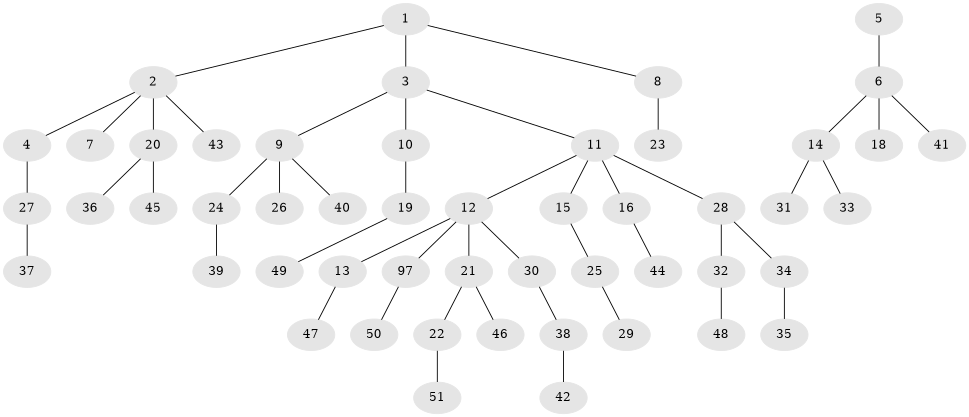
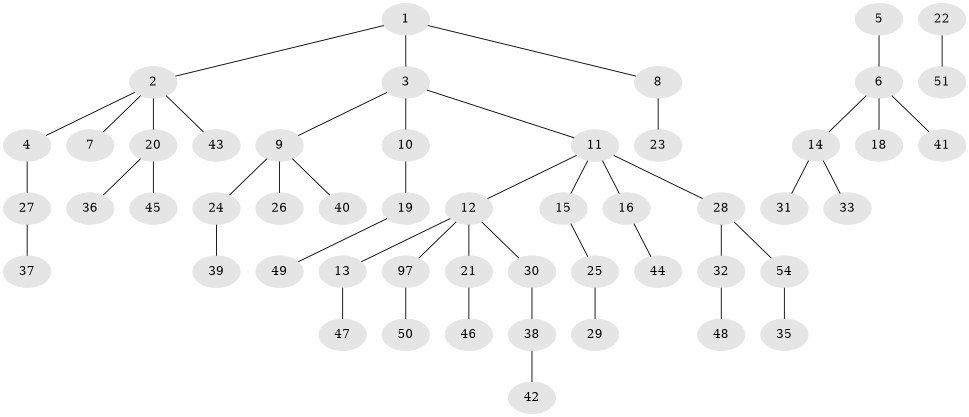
(784, 272) -> (784, 272)
(453, 303) -> none
